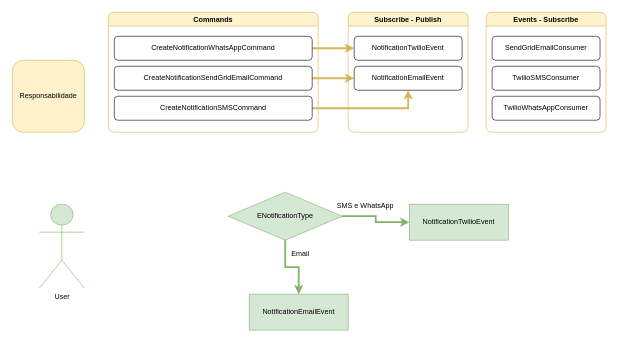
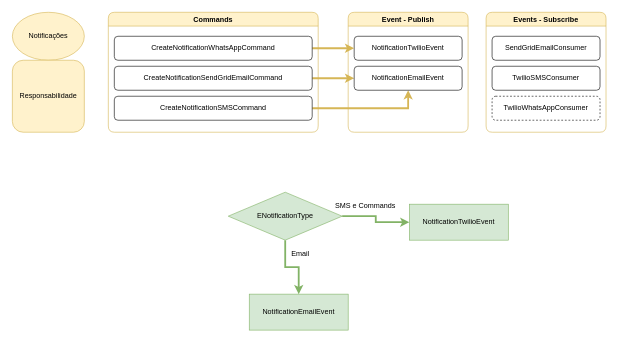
(408, 20) -> (408, 20)
none -> (48, 36)
(546, 108) -> (546, 108)
(367, 206) -> (367, 206)
(62, 246) -> none
